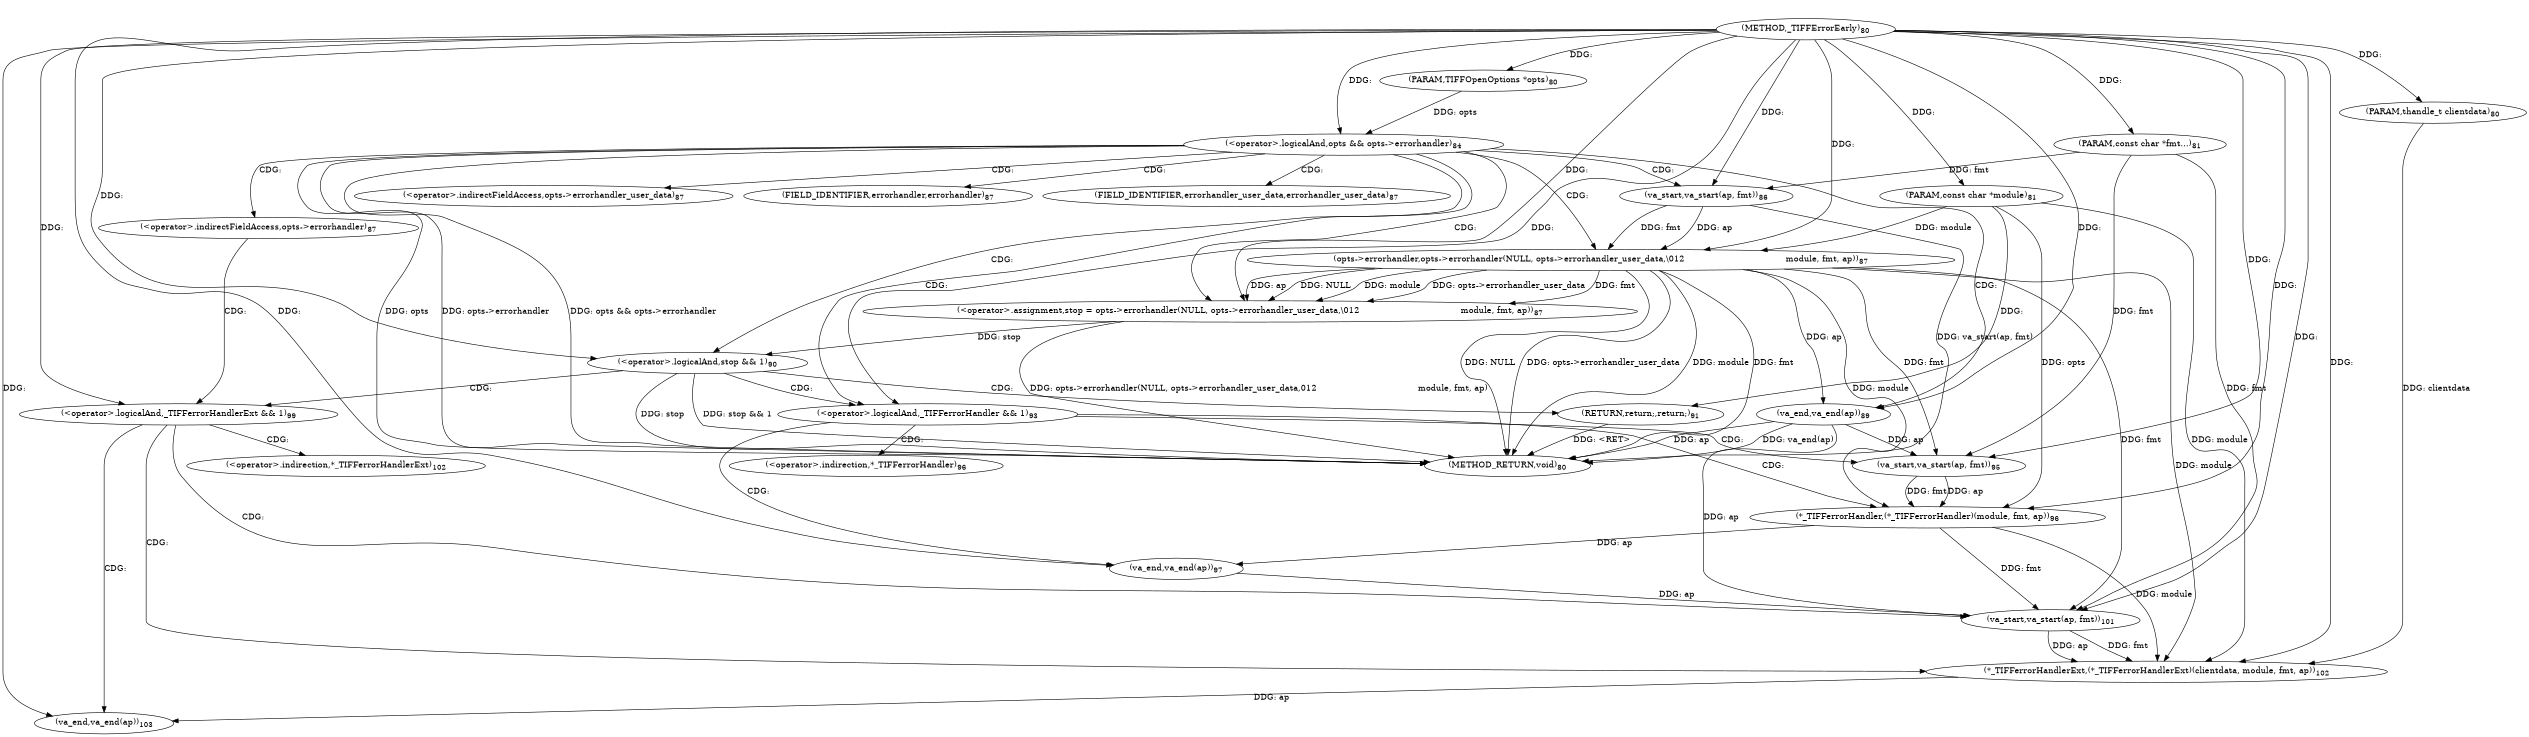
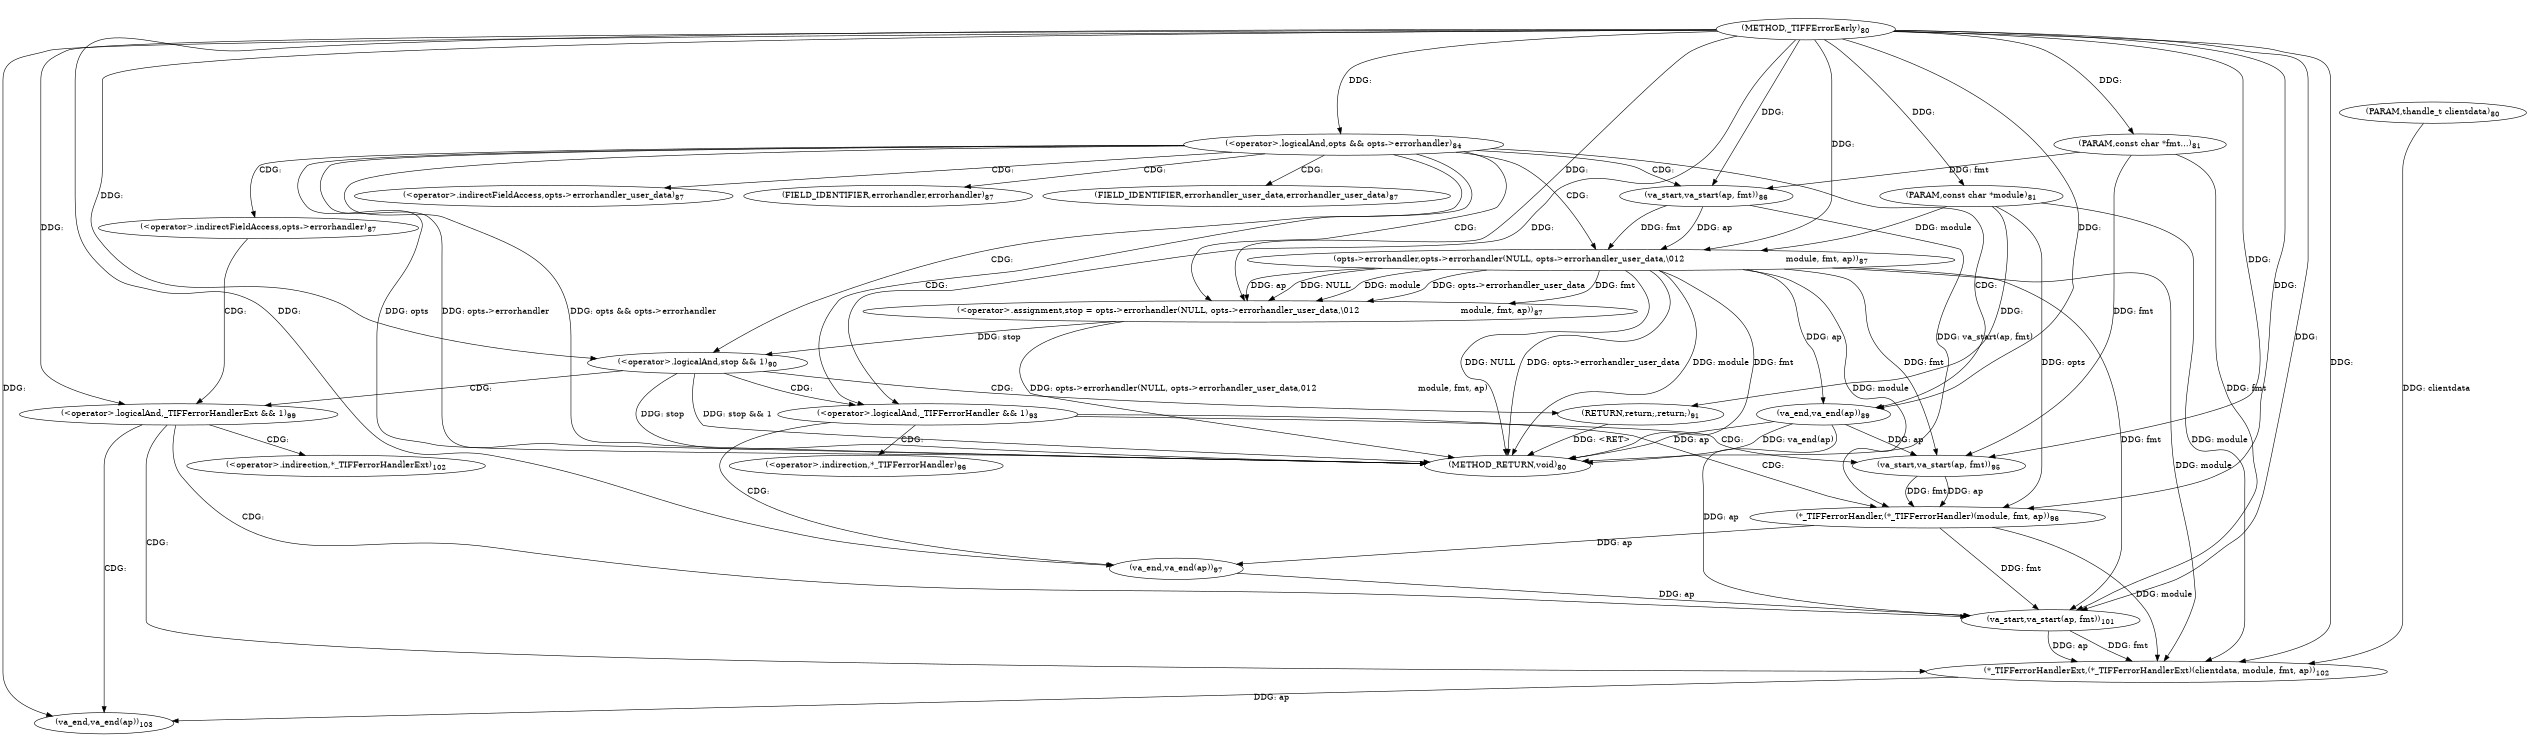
(2163, 37) -> none
(1483, 81) -> none
